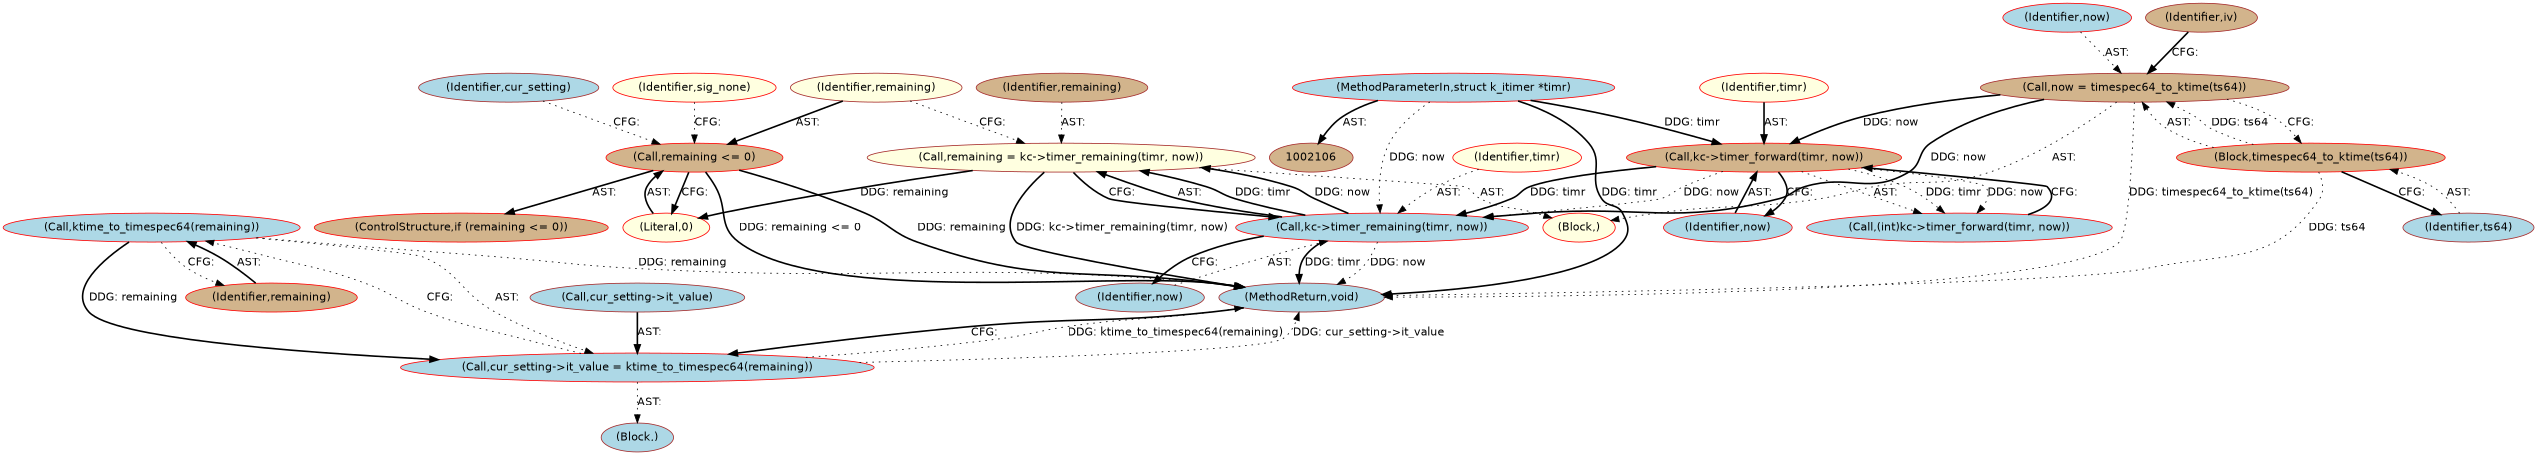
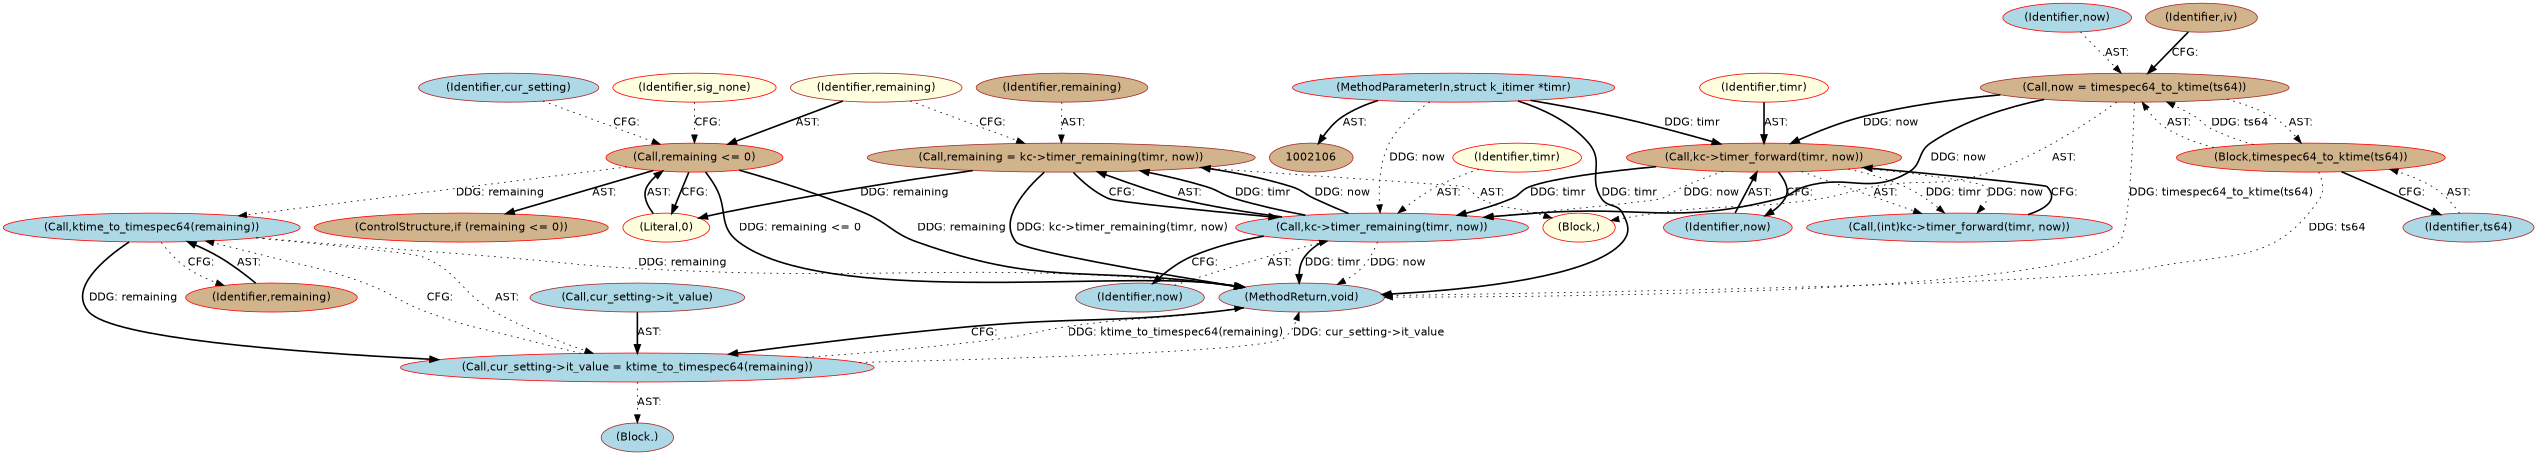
(2303, 123) -> (2303, 123)
(1061, 158) -> (1061, 158)
none -> (437, 191)
